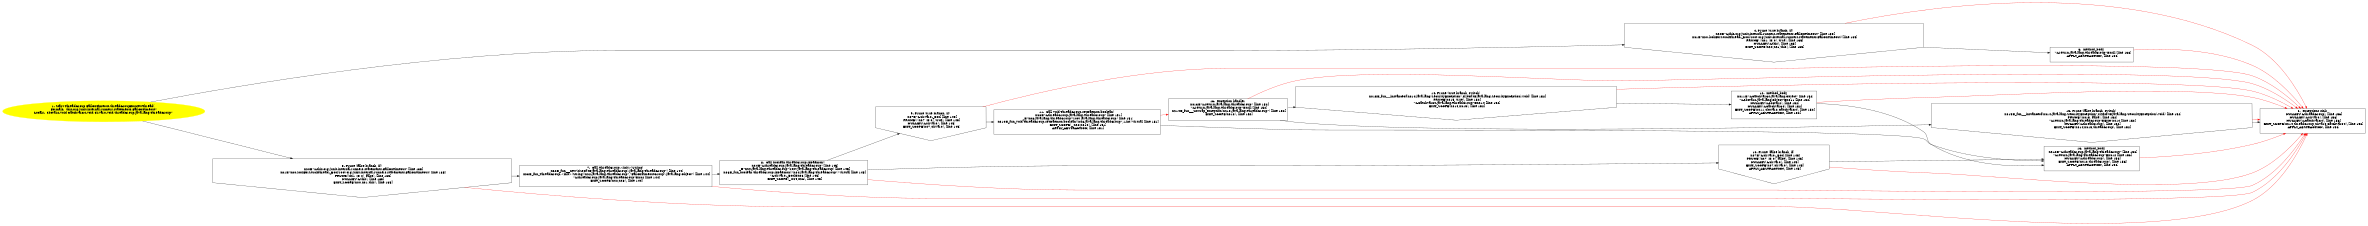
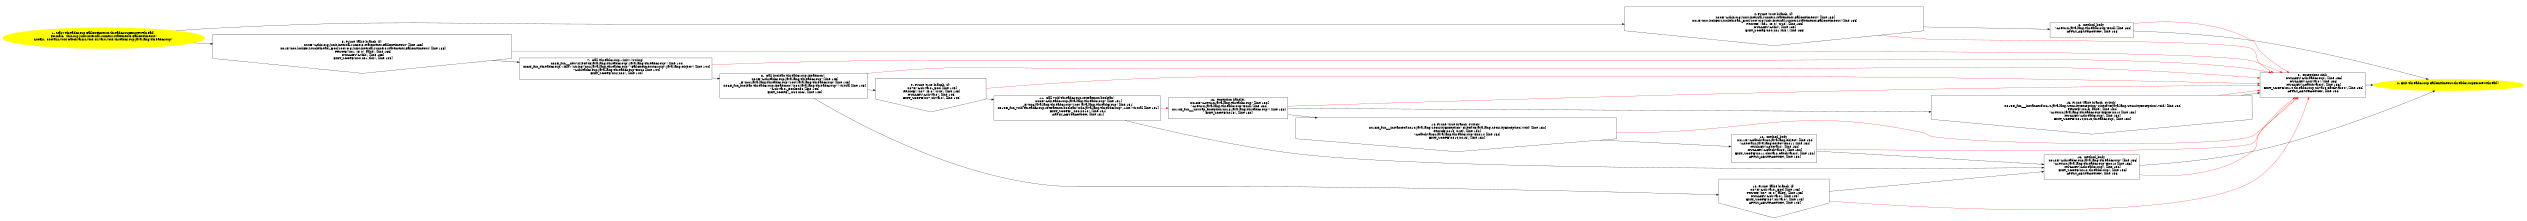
none -> (2449, 85)
